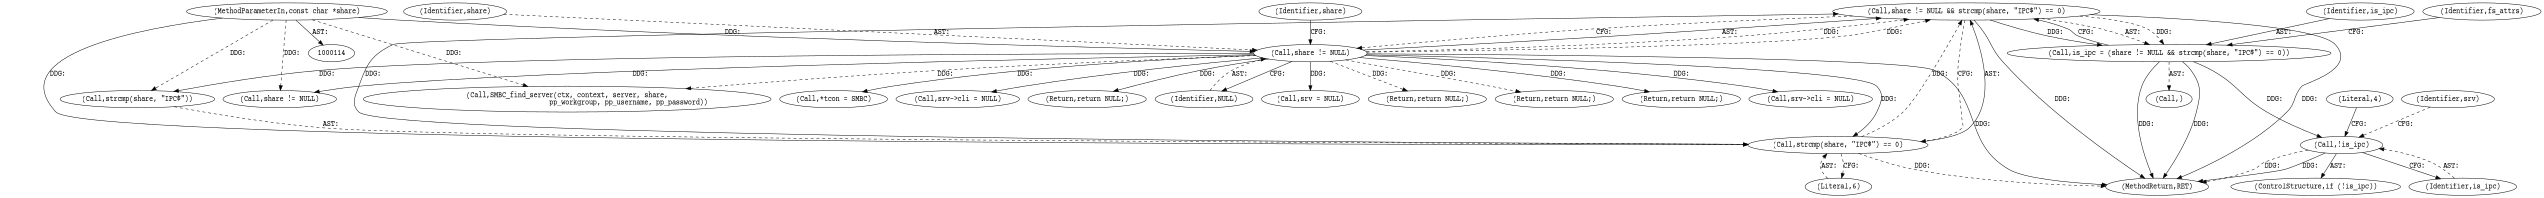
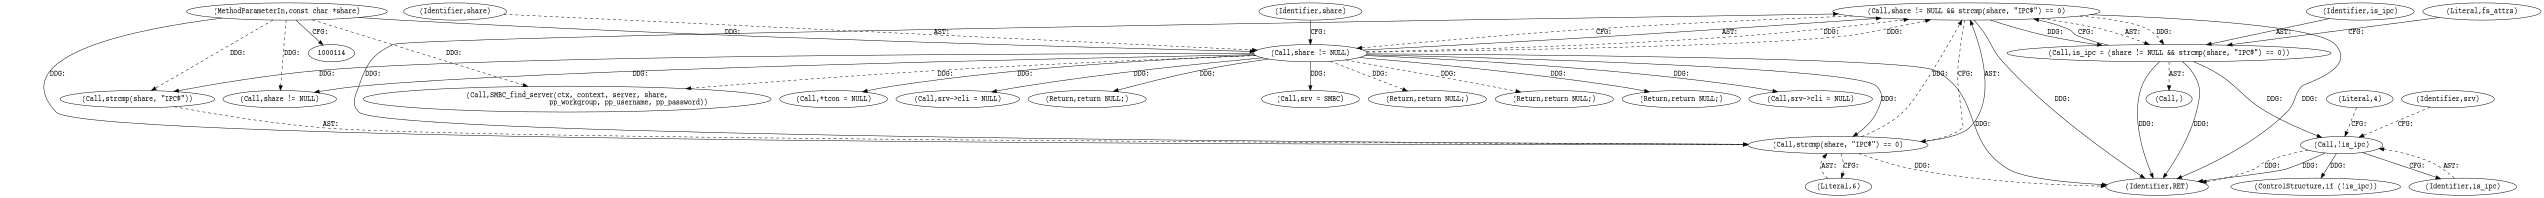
(2482, 12) -> (2482, 12)
(322, 32) -> (322, 32)
(834, 99) -> (834, 99)
(1204, 99) -> none
(1310, 99) -> (1310, 99)
(2352, 120) -> (2352, 120)
(2340, 166) -> (2340, 166)
(2157, 187) -> (2157, 187)
